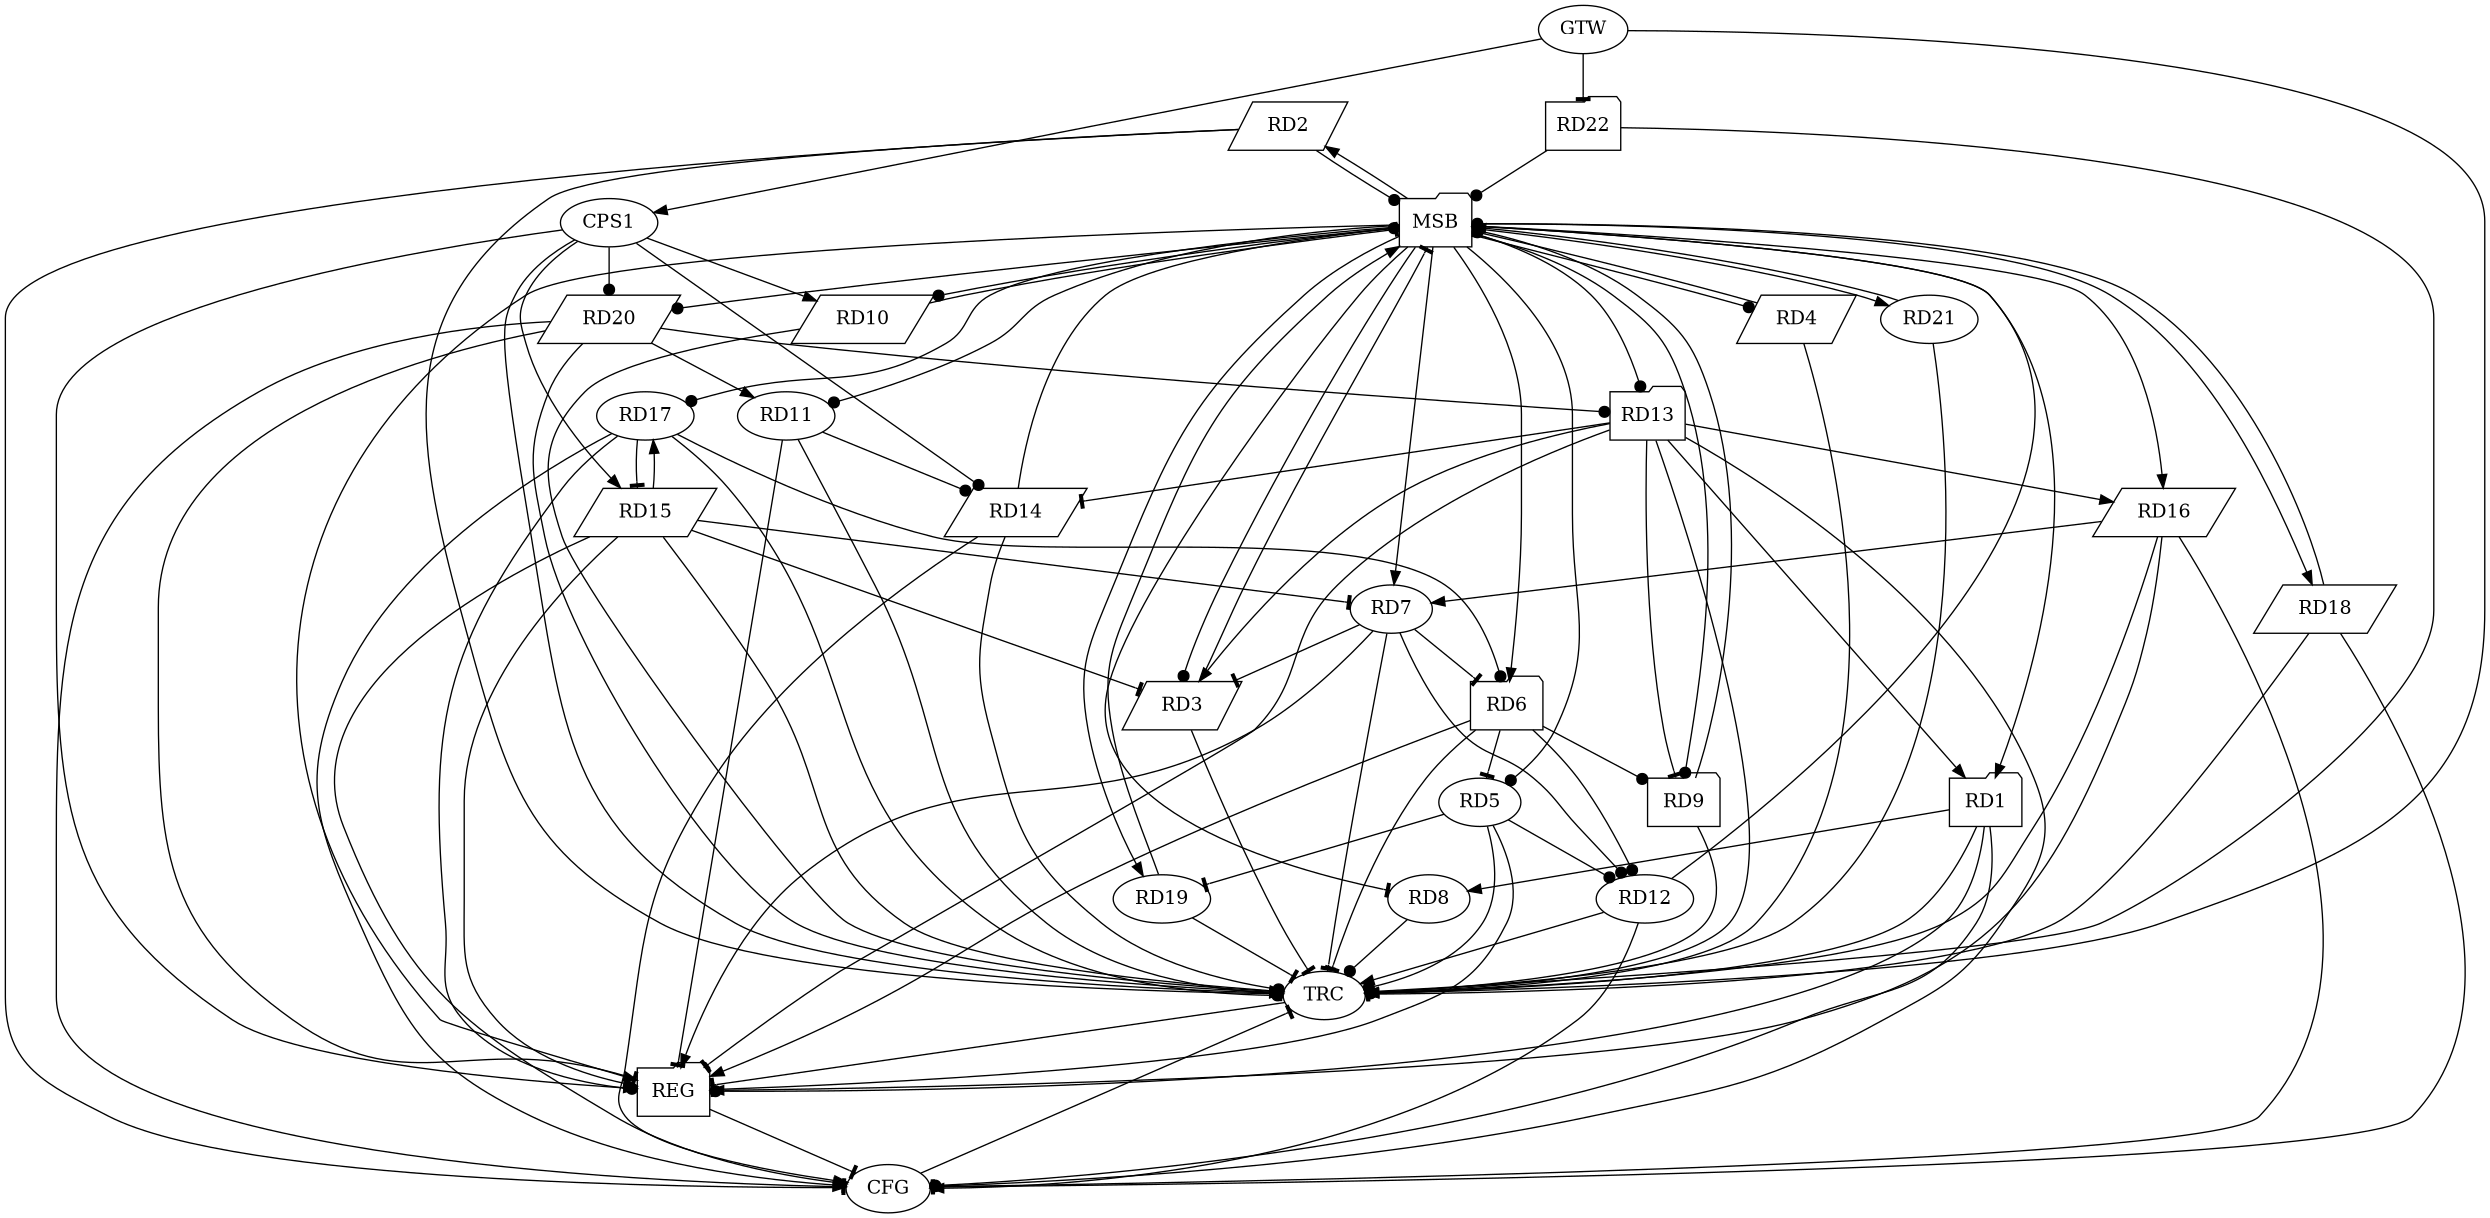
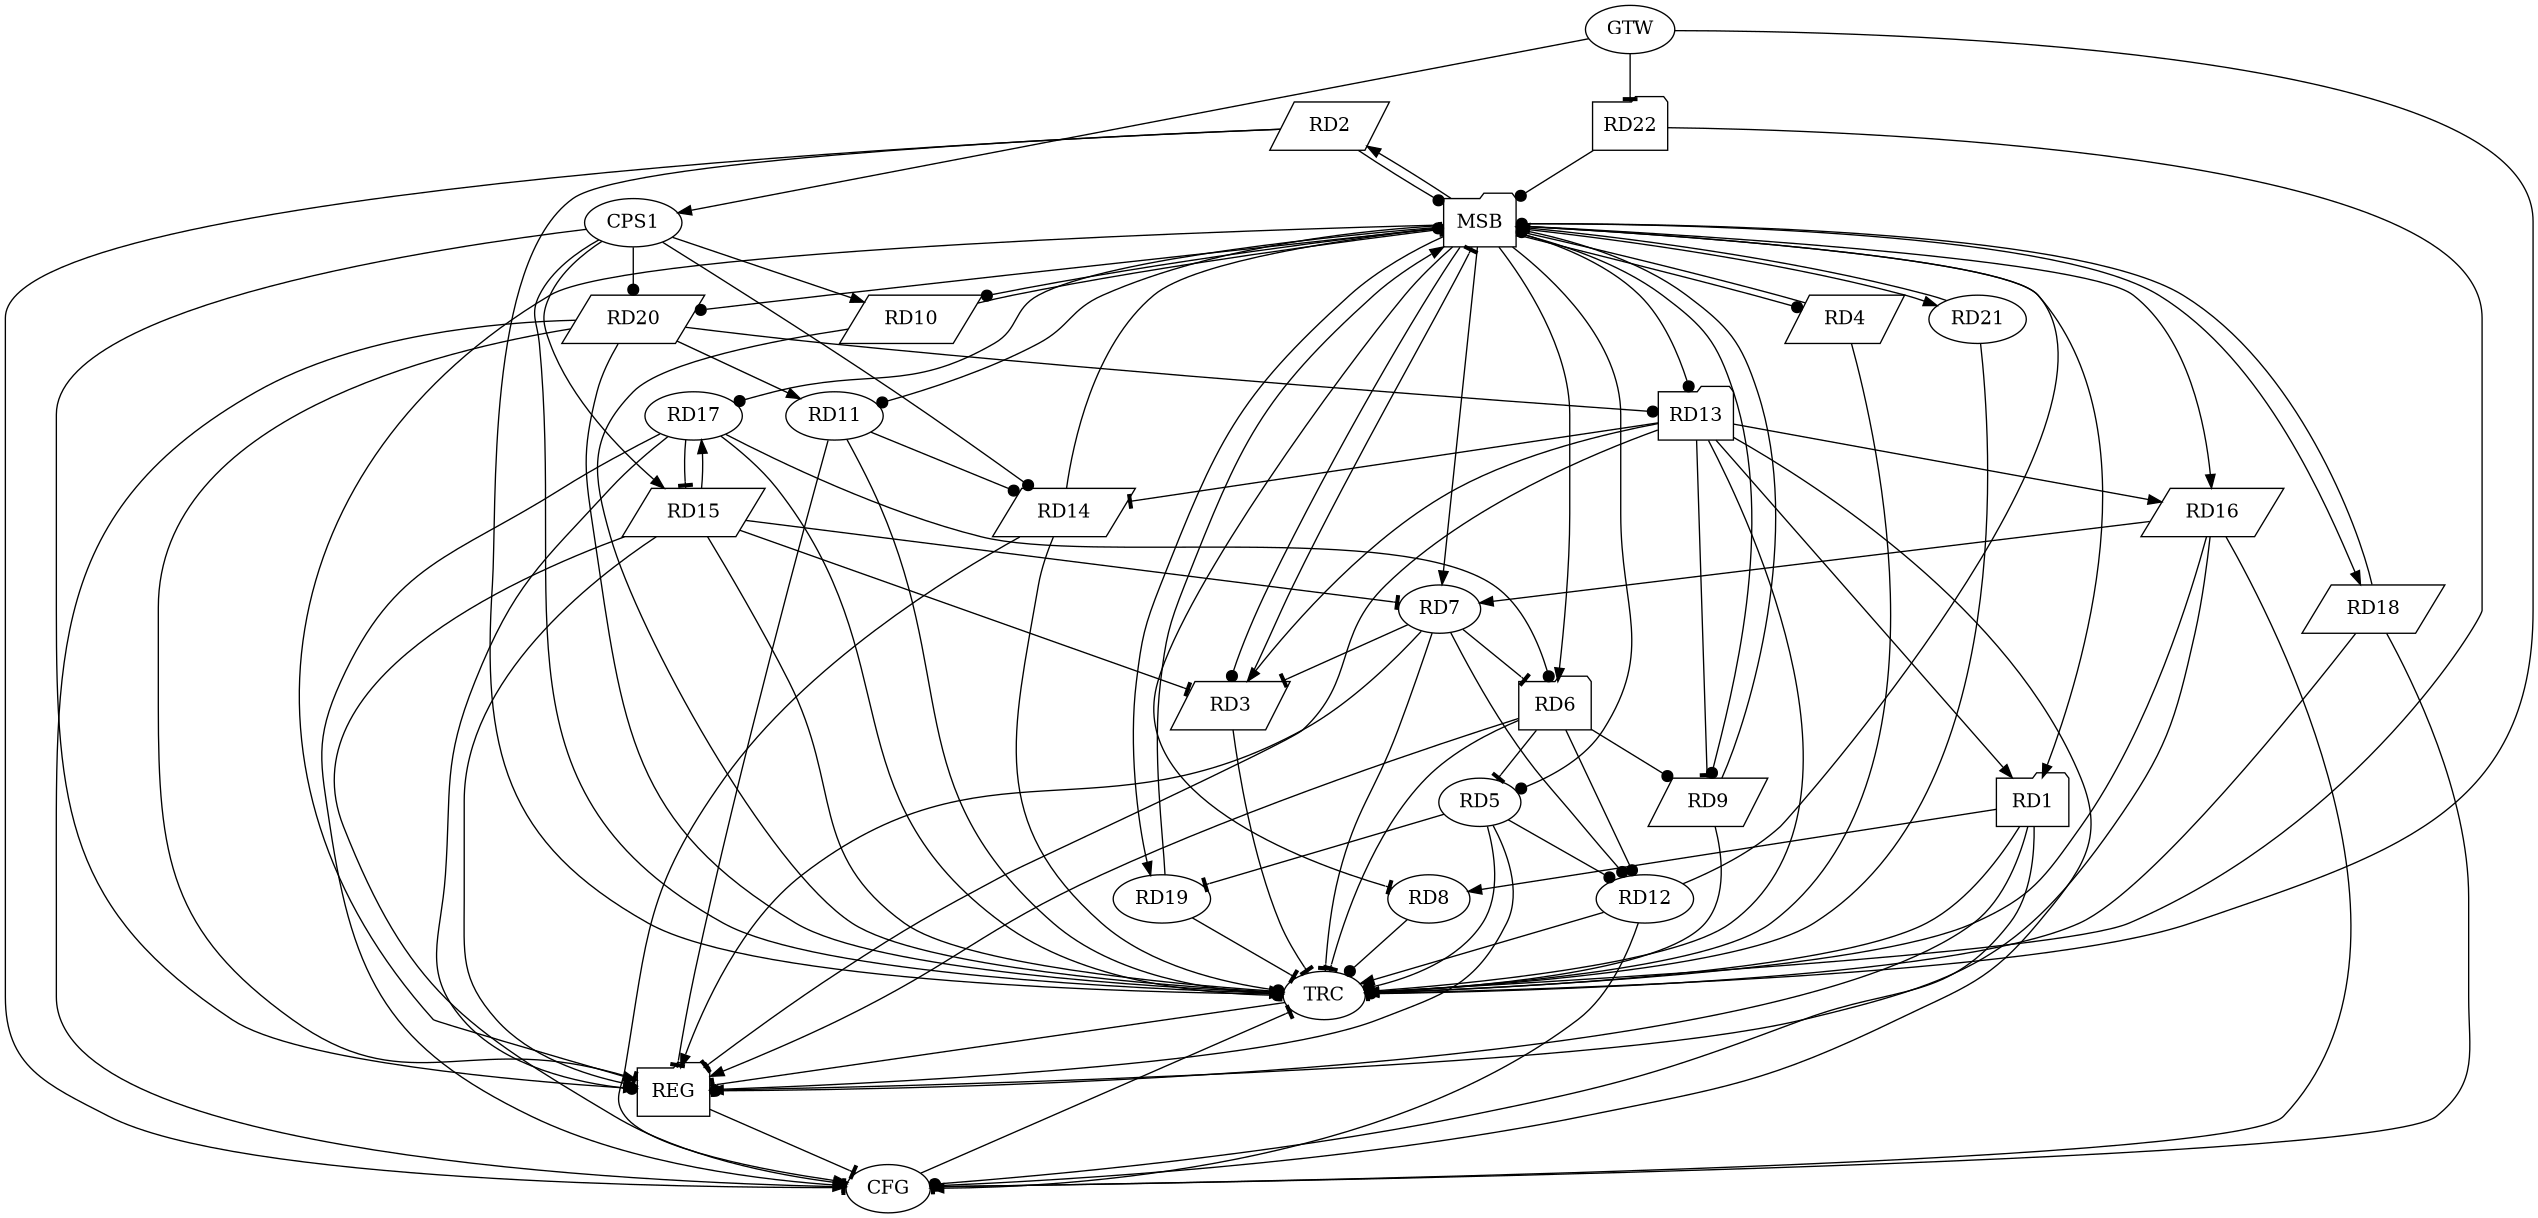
(1684, 802) -> (1708, 802)
